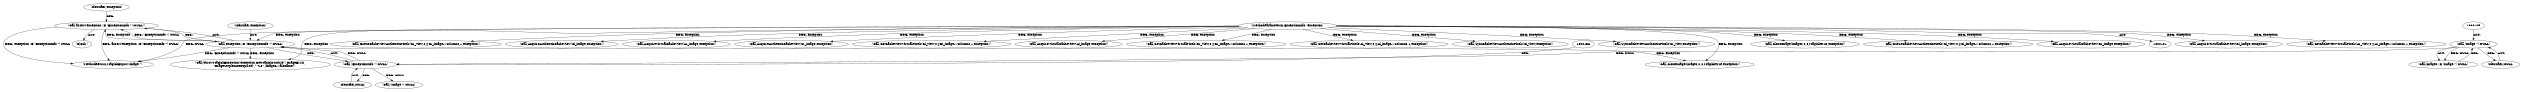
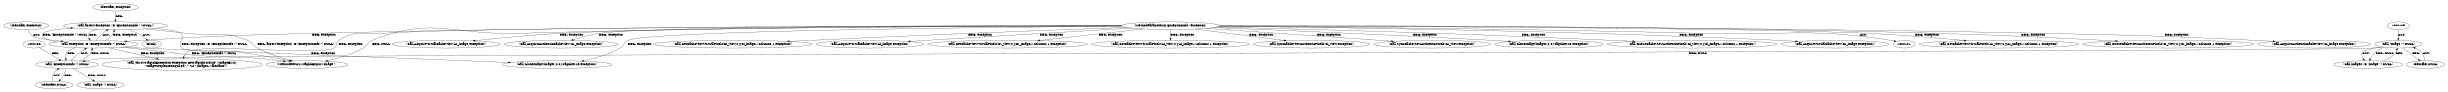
(2229, 44) -> none
